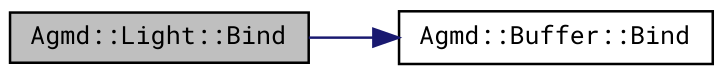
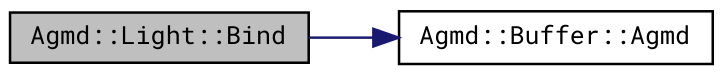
(556, 38) -> (556, 38)
